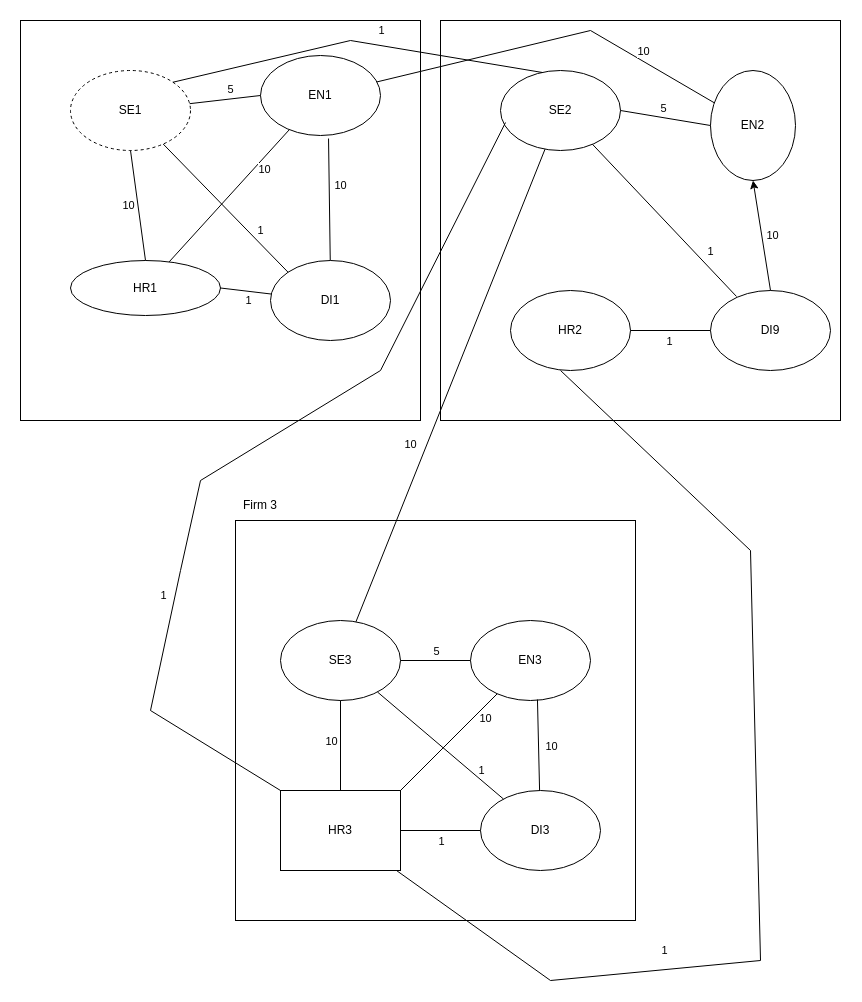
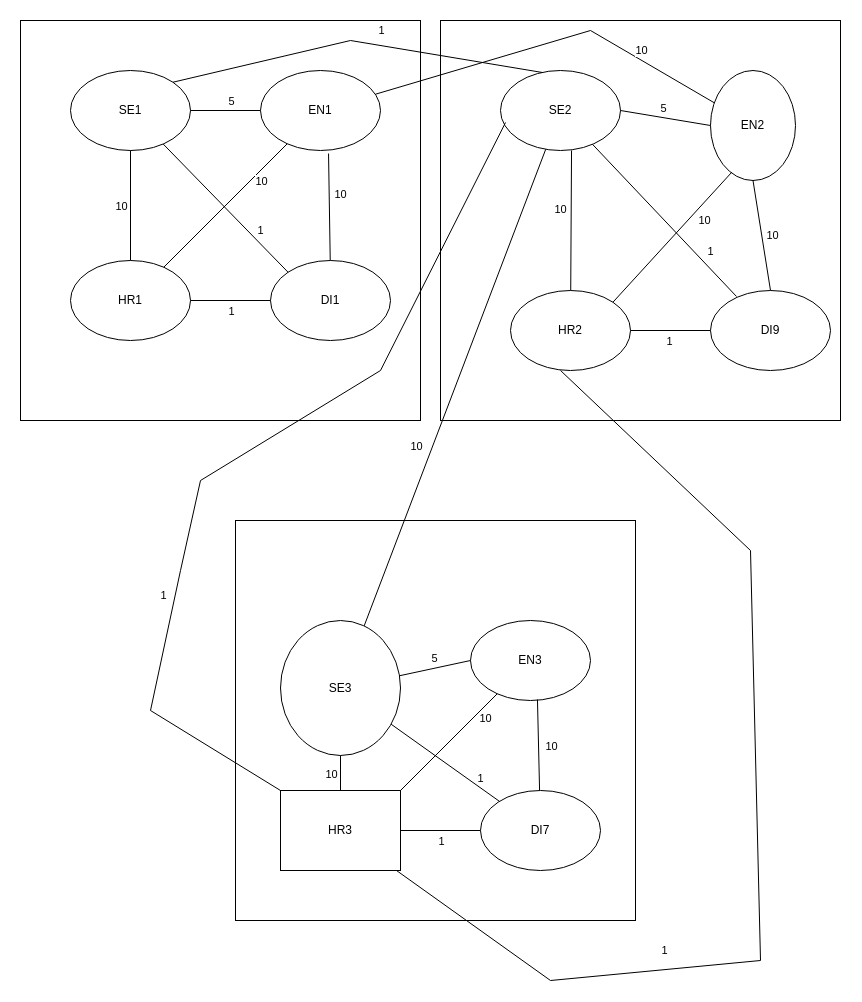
(321, 96) -> (321, 111)
(131, 111) -> (131, 111)
(754, 188) -> (754, 185)
none -> (571, 221)
none -> (672, 237)
(146, 288) -> (131, 301)
(261, 506) -> none
(341, 661) -> (341, 688)
(541, 831) -> (541, 831)
